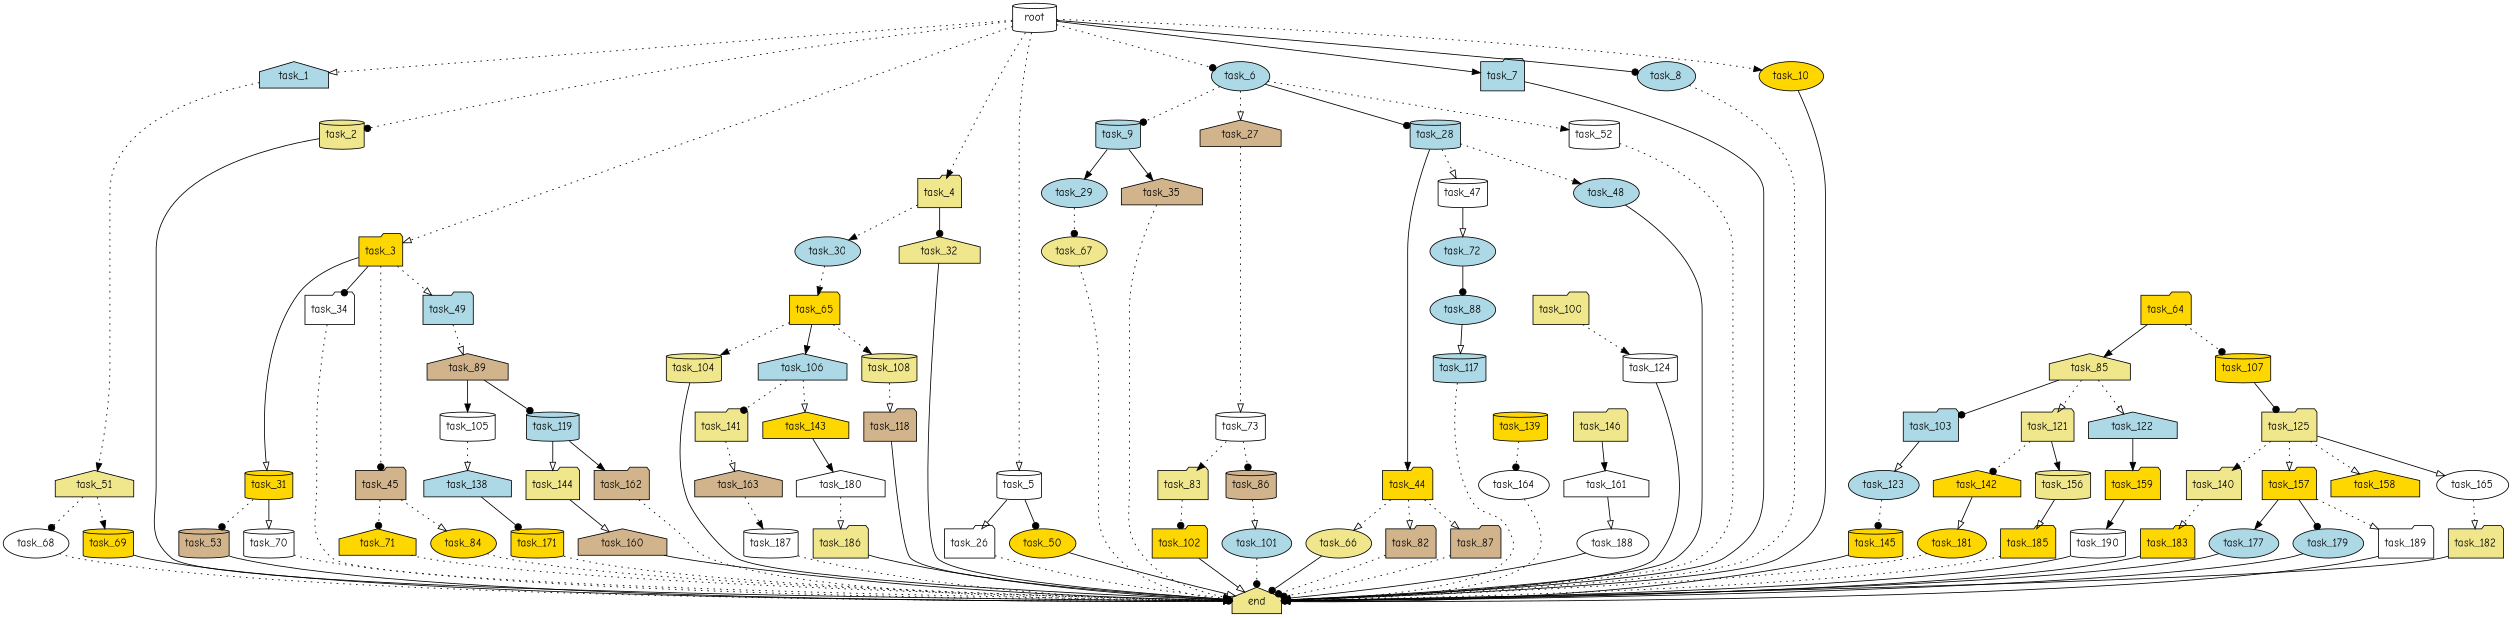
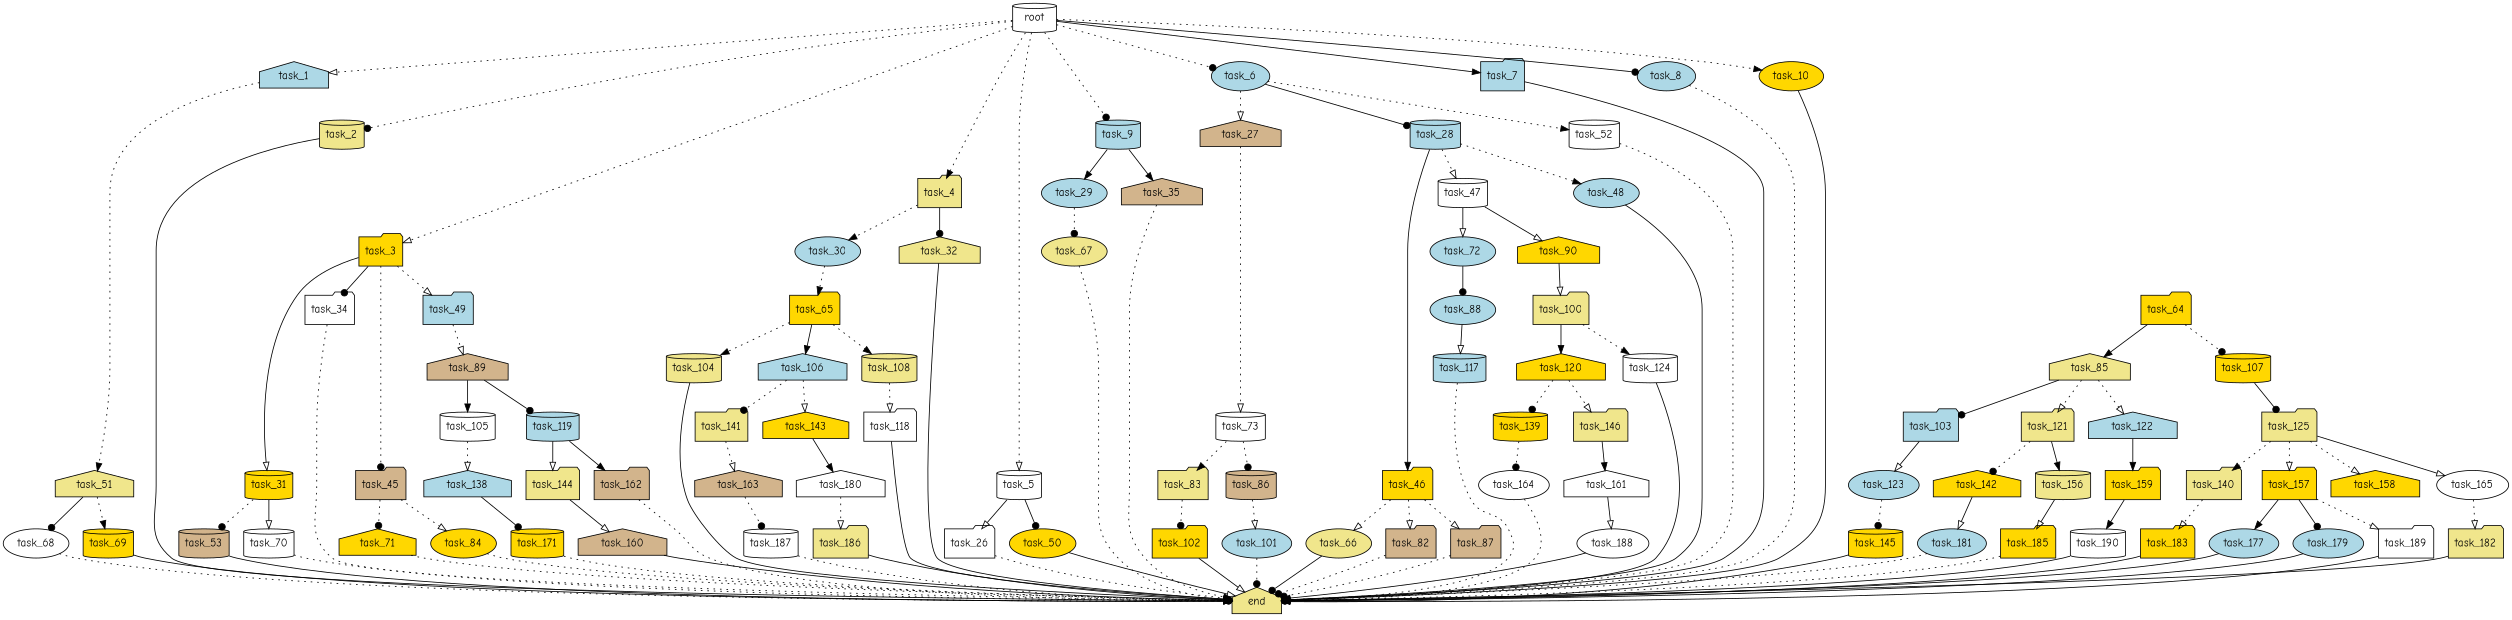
(1183, 104) -> (1074, 74)
none -> (1559, 251)
none -> (1561, 368)
(890, 427) -> (890, 427)
(1408, 485) -> (1408, 485)
(752, 509) -> (752, 509)
(68, 511) -> (68, 511)
(1952, 543) -> (1952, 543)
